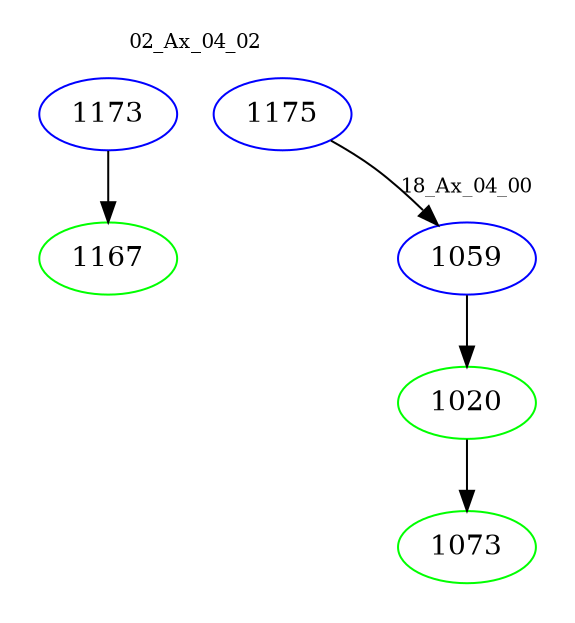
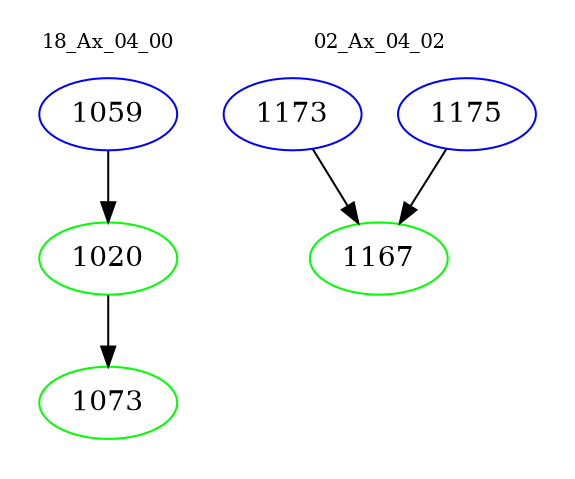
(395, 185) -> (429, 177)
